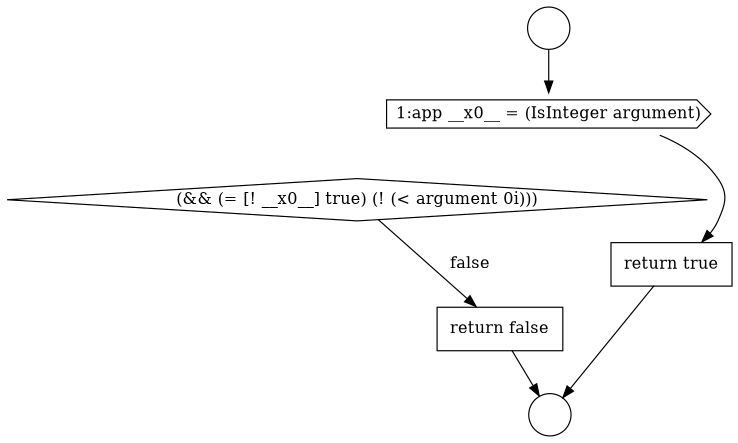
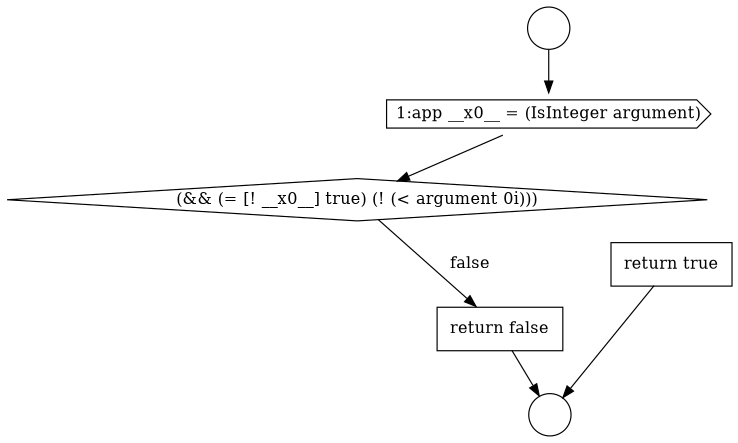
(714, 173) -> (456, 156)
